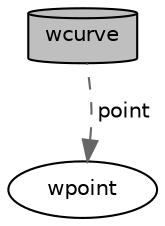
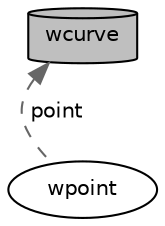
(91, 102) -> (24, 124)
